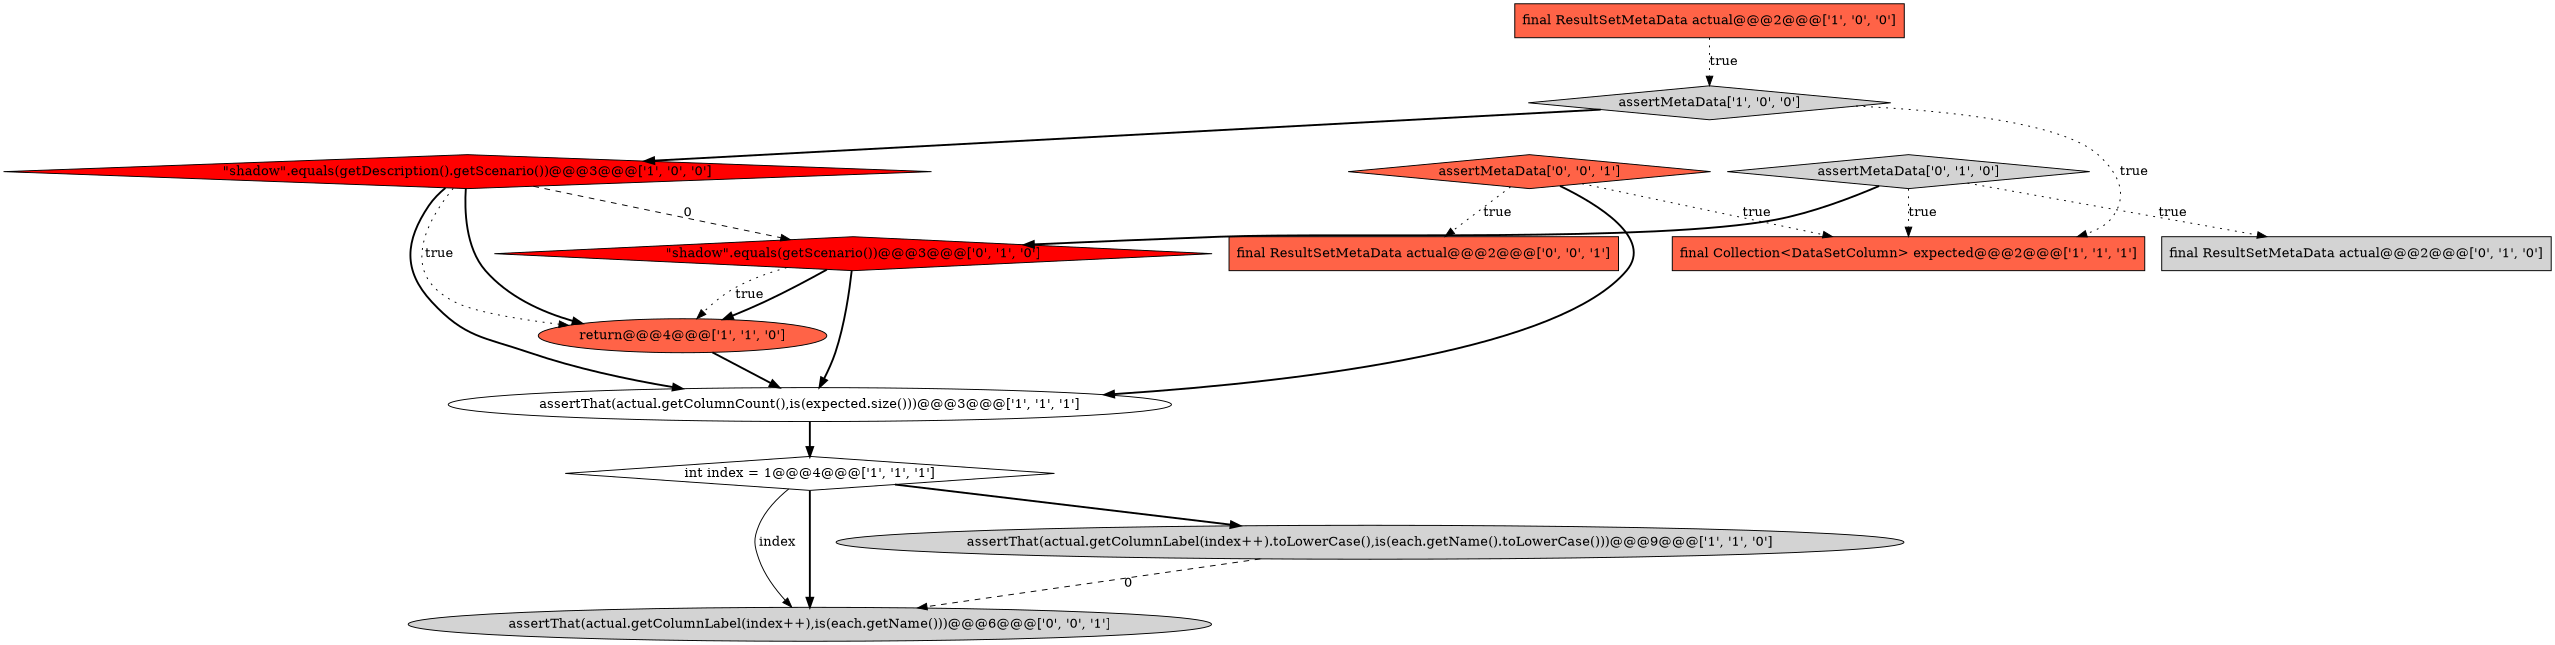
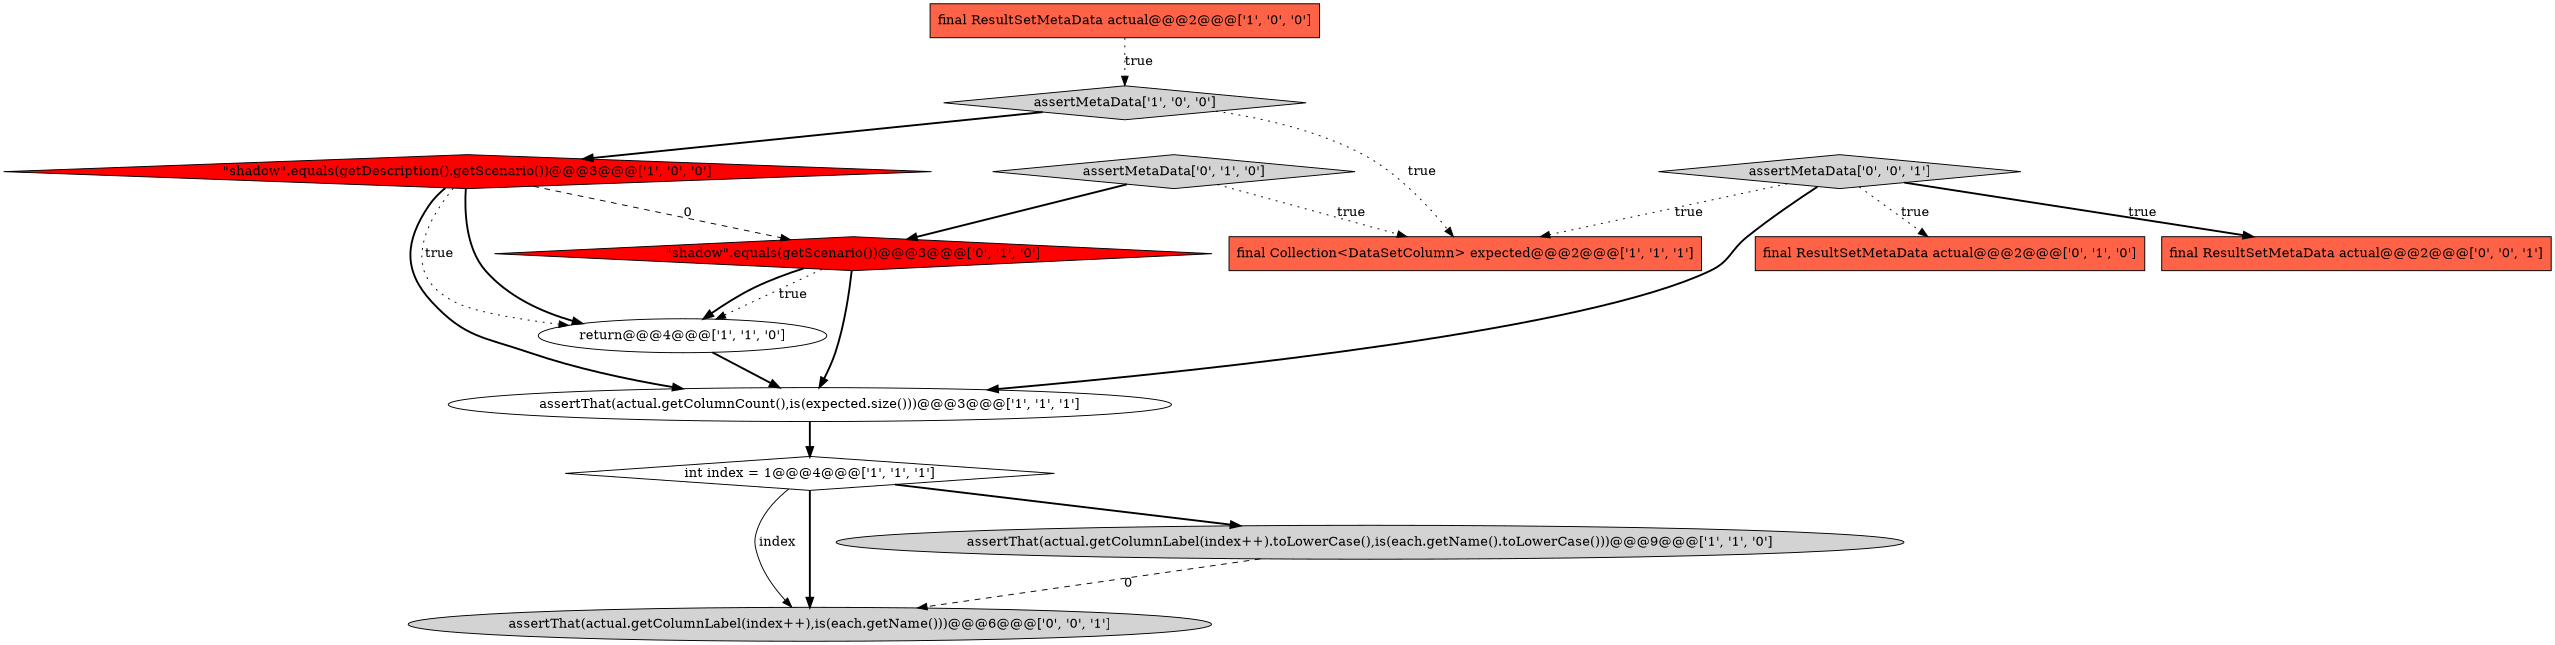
(1529, 172) -> (1840, 172)
(2105, 208) -> (1890, 209)
(1482, 209) -> (2074, 209)
(2356, 254) -> (1950, 254)
(683, 336) -> (683, 336)
